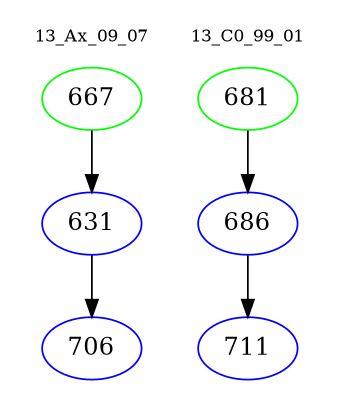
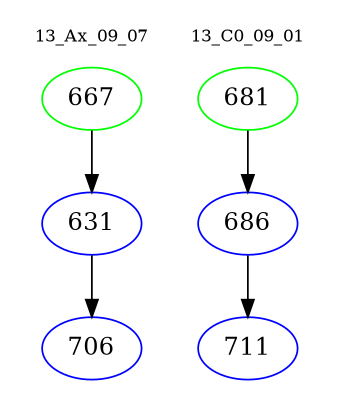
(248, 37) -> (248, 37)
